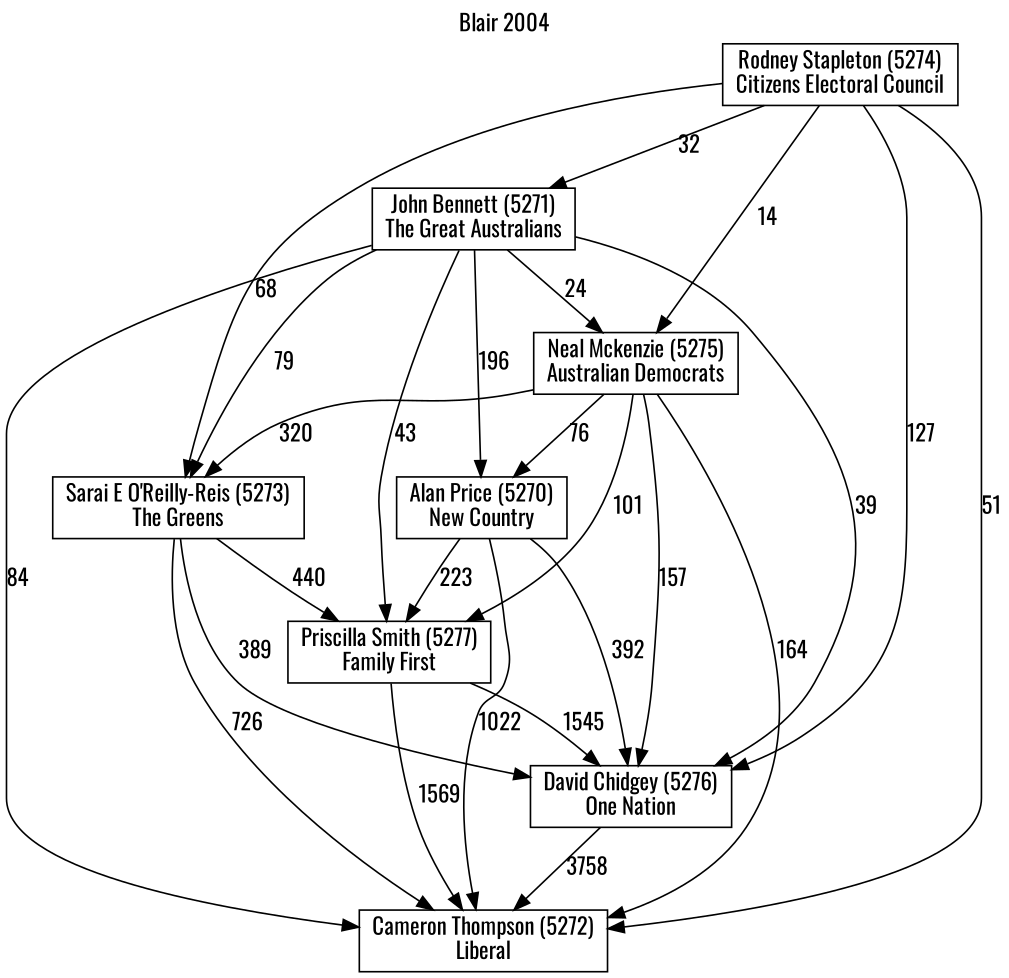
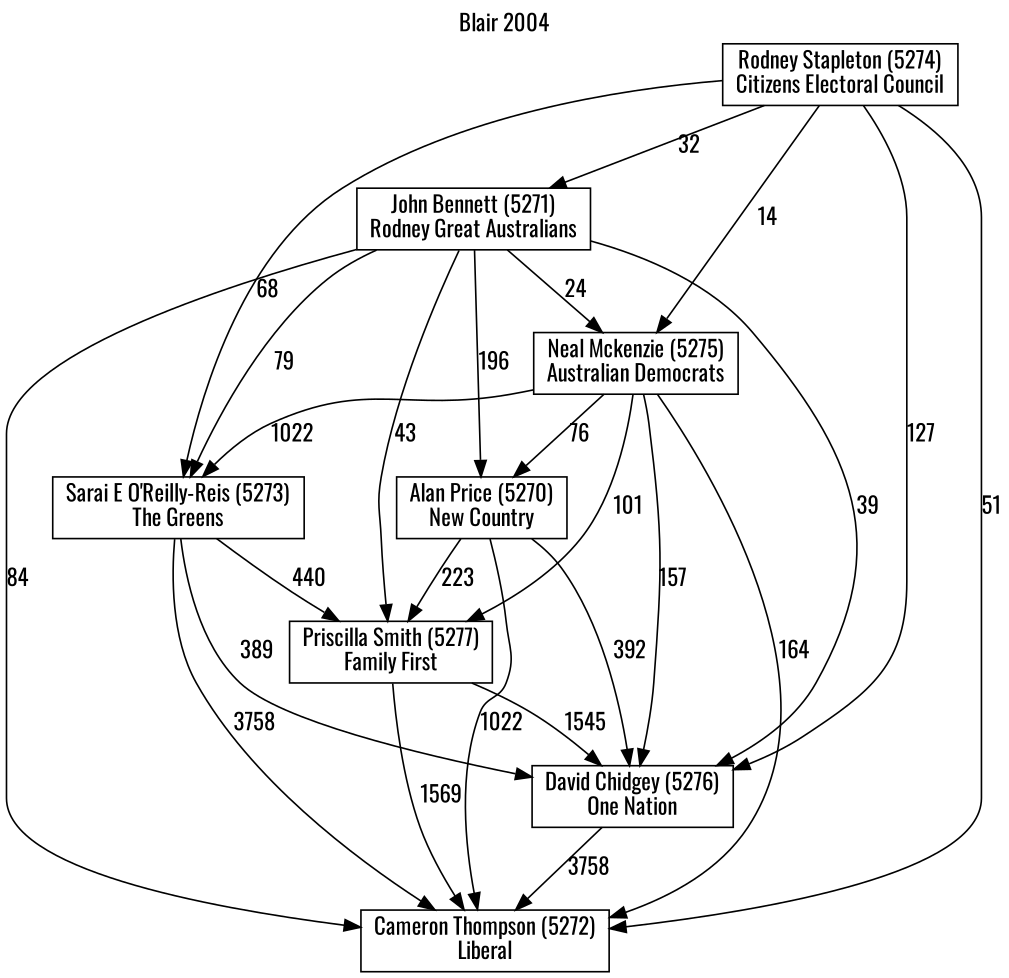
(474, 219) -> (474, 219)
(297, 436) -> (293, 436)
(247, 724) -> (255, 724)
